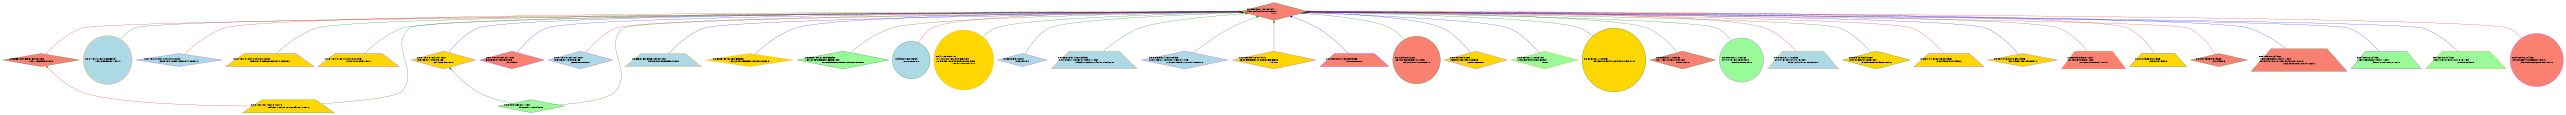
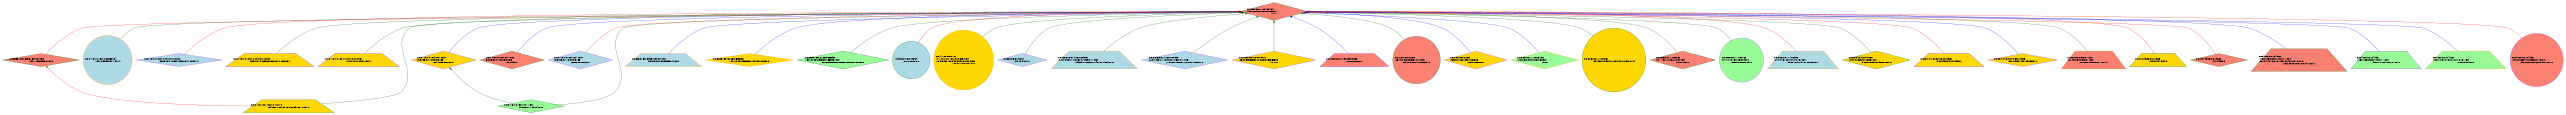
(512, 60) -> (512, 60)
(1022, 60) -> (1022, 60)
(531, 106) -> (531, 106)
